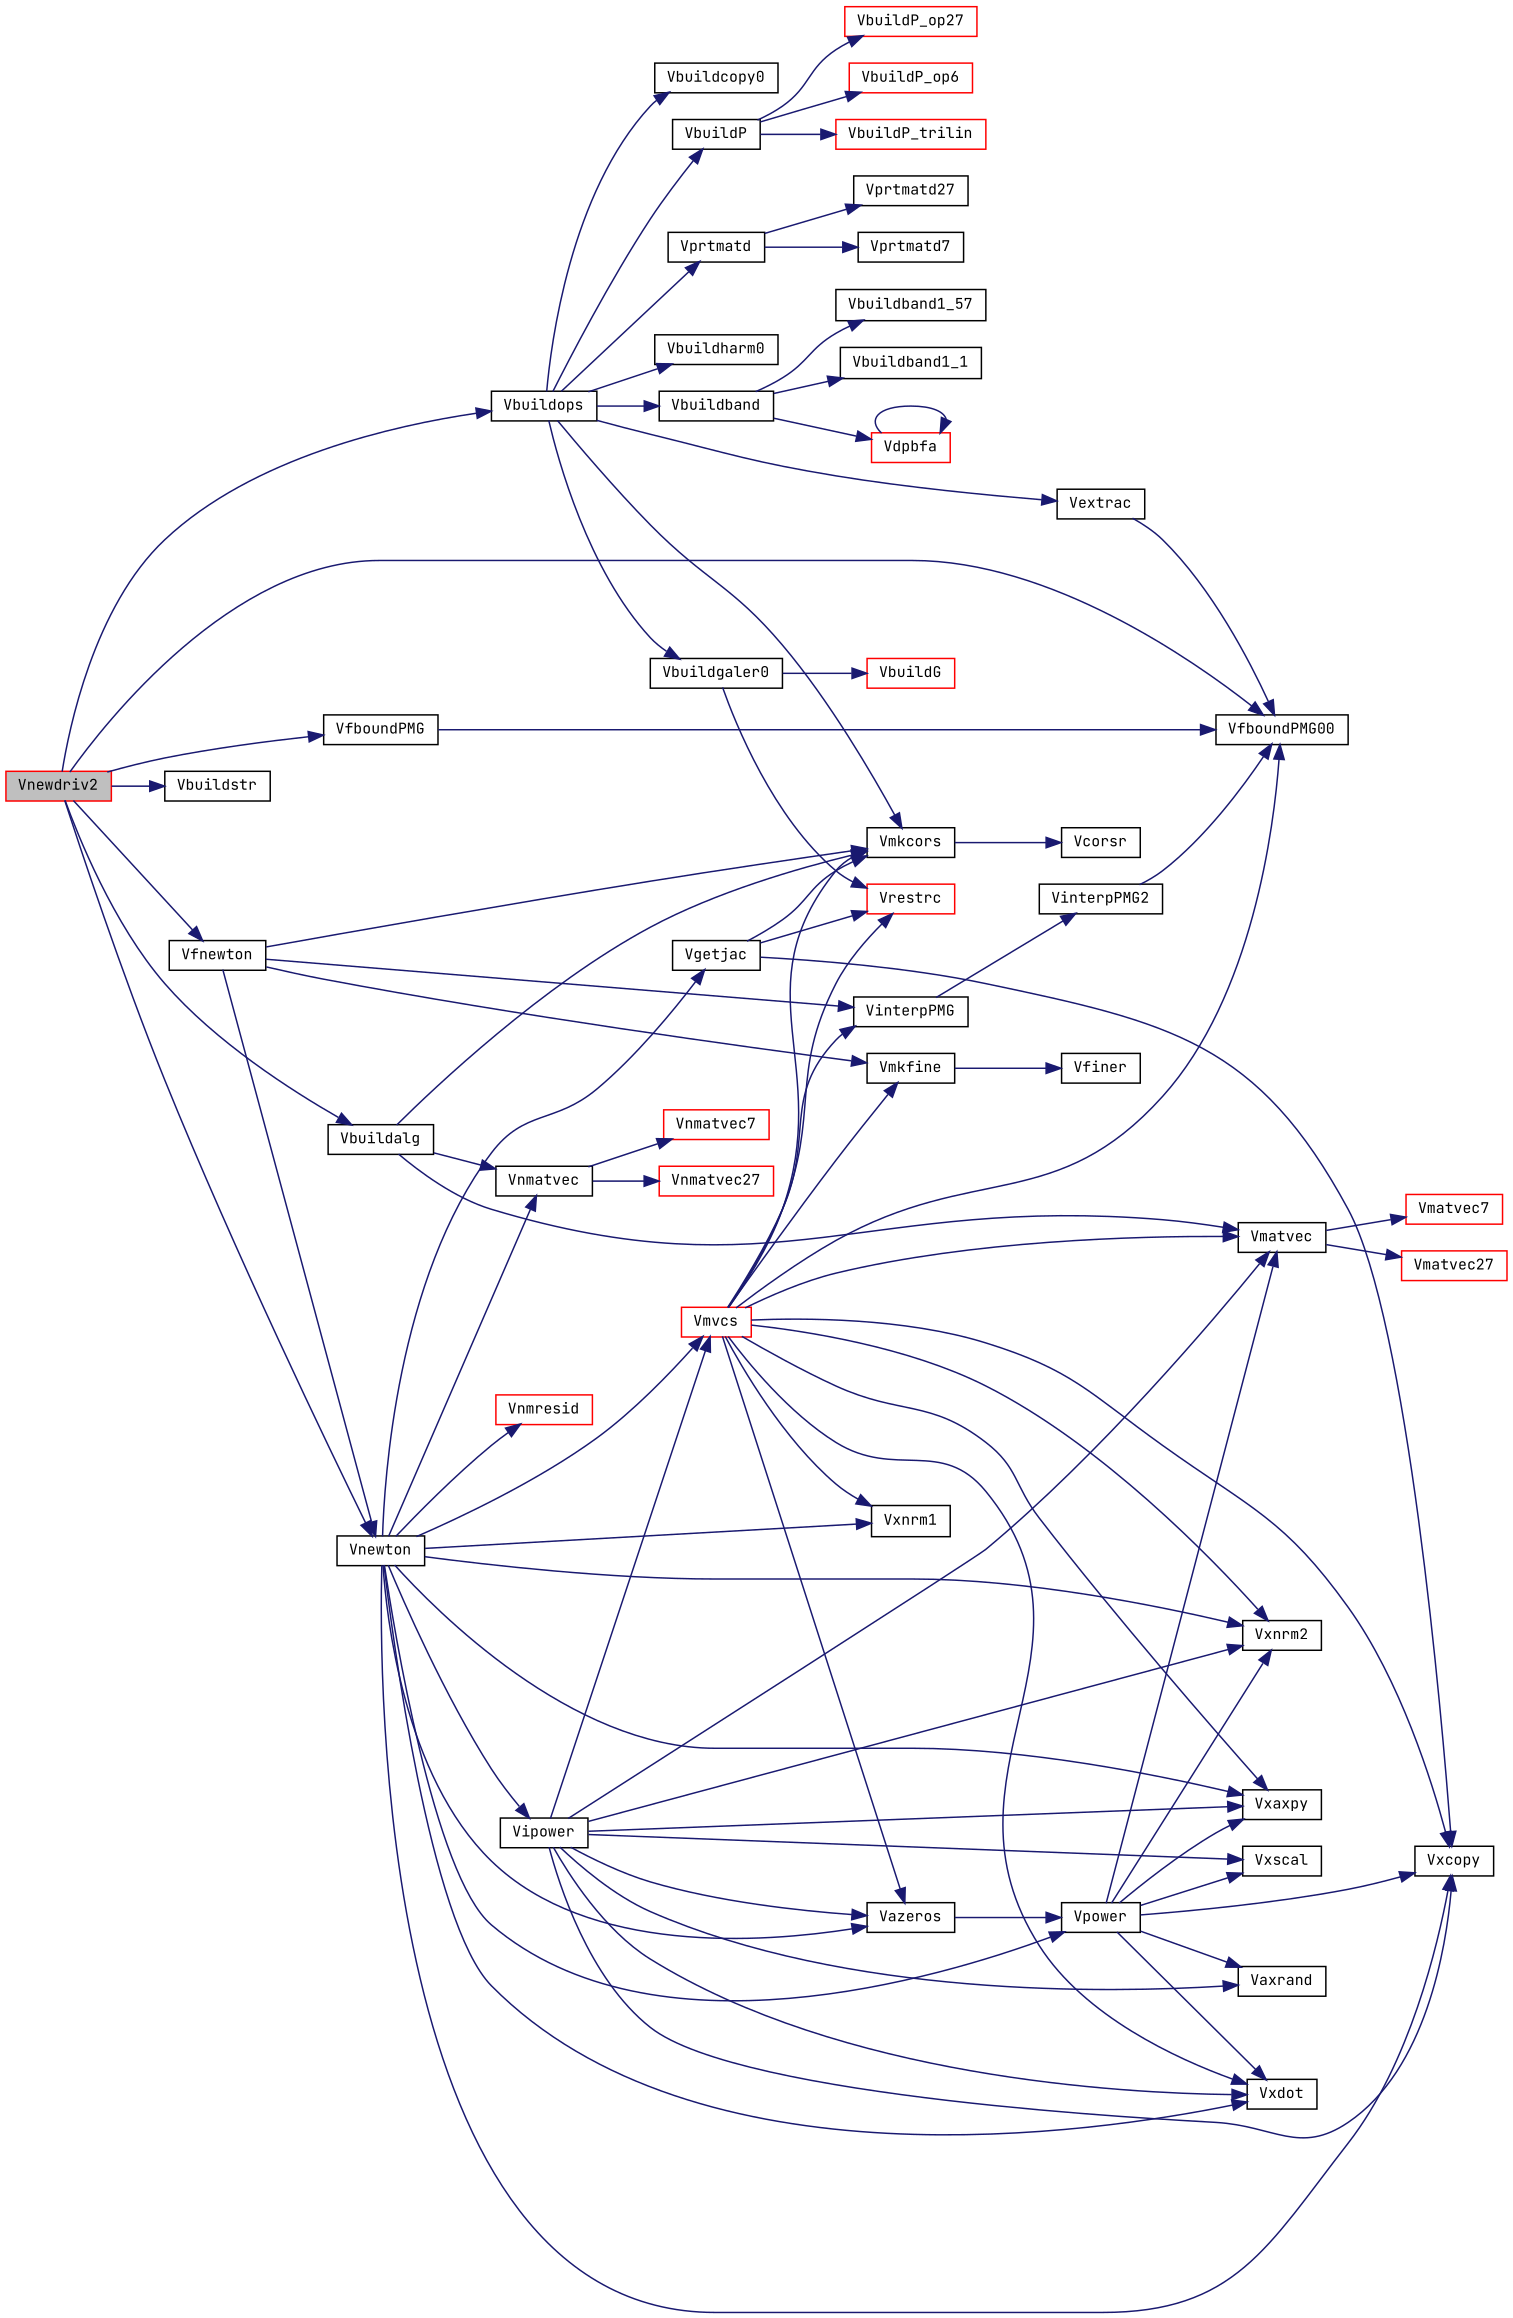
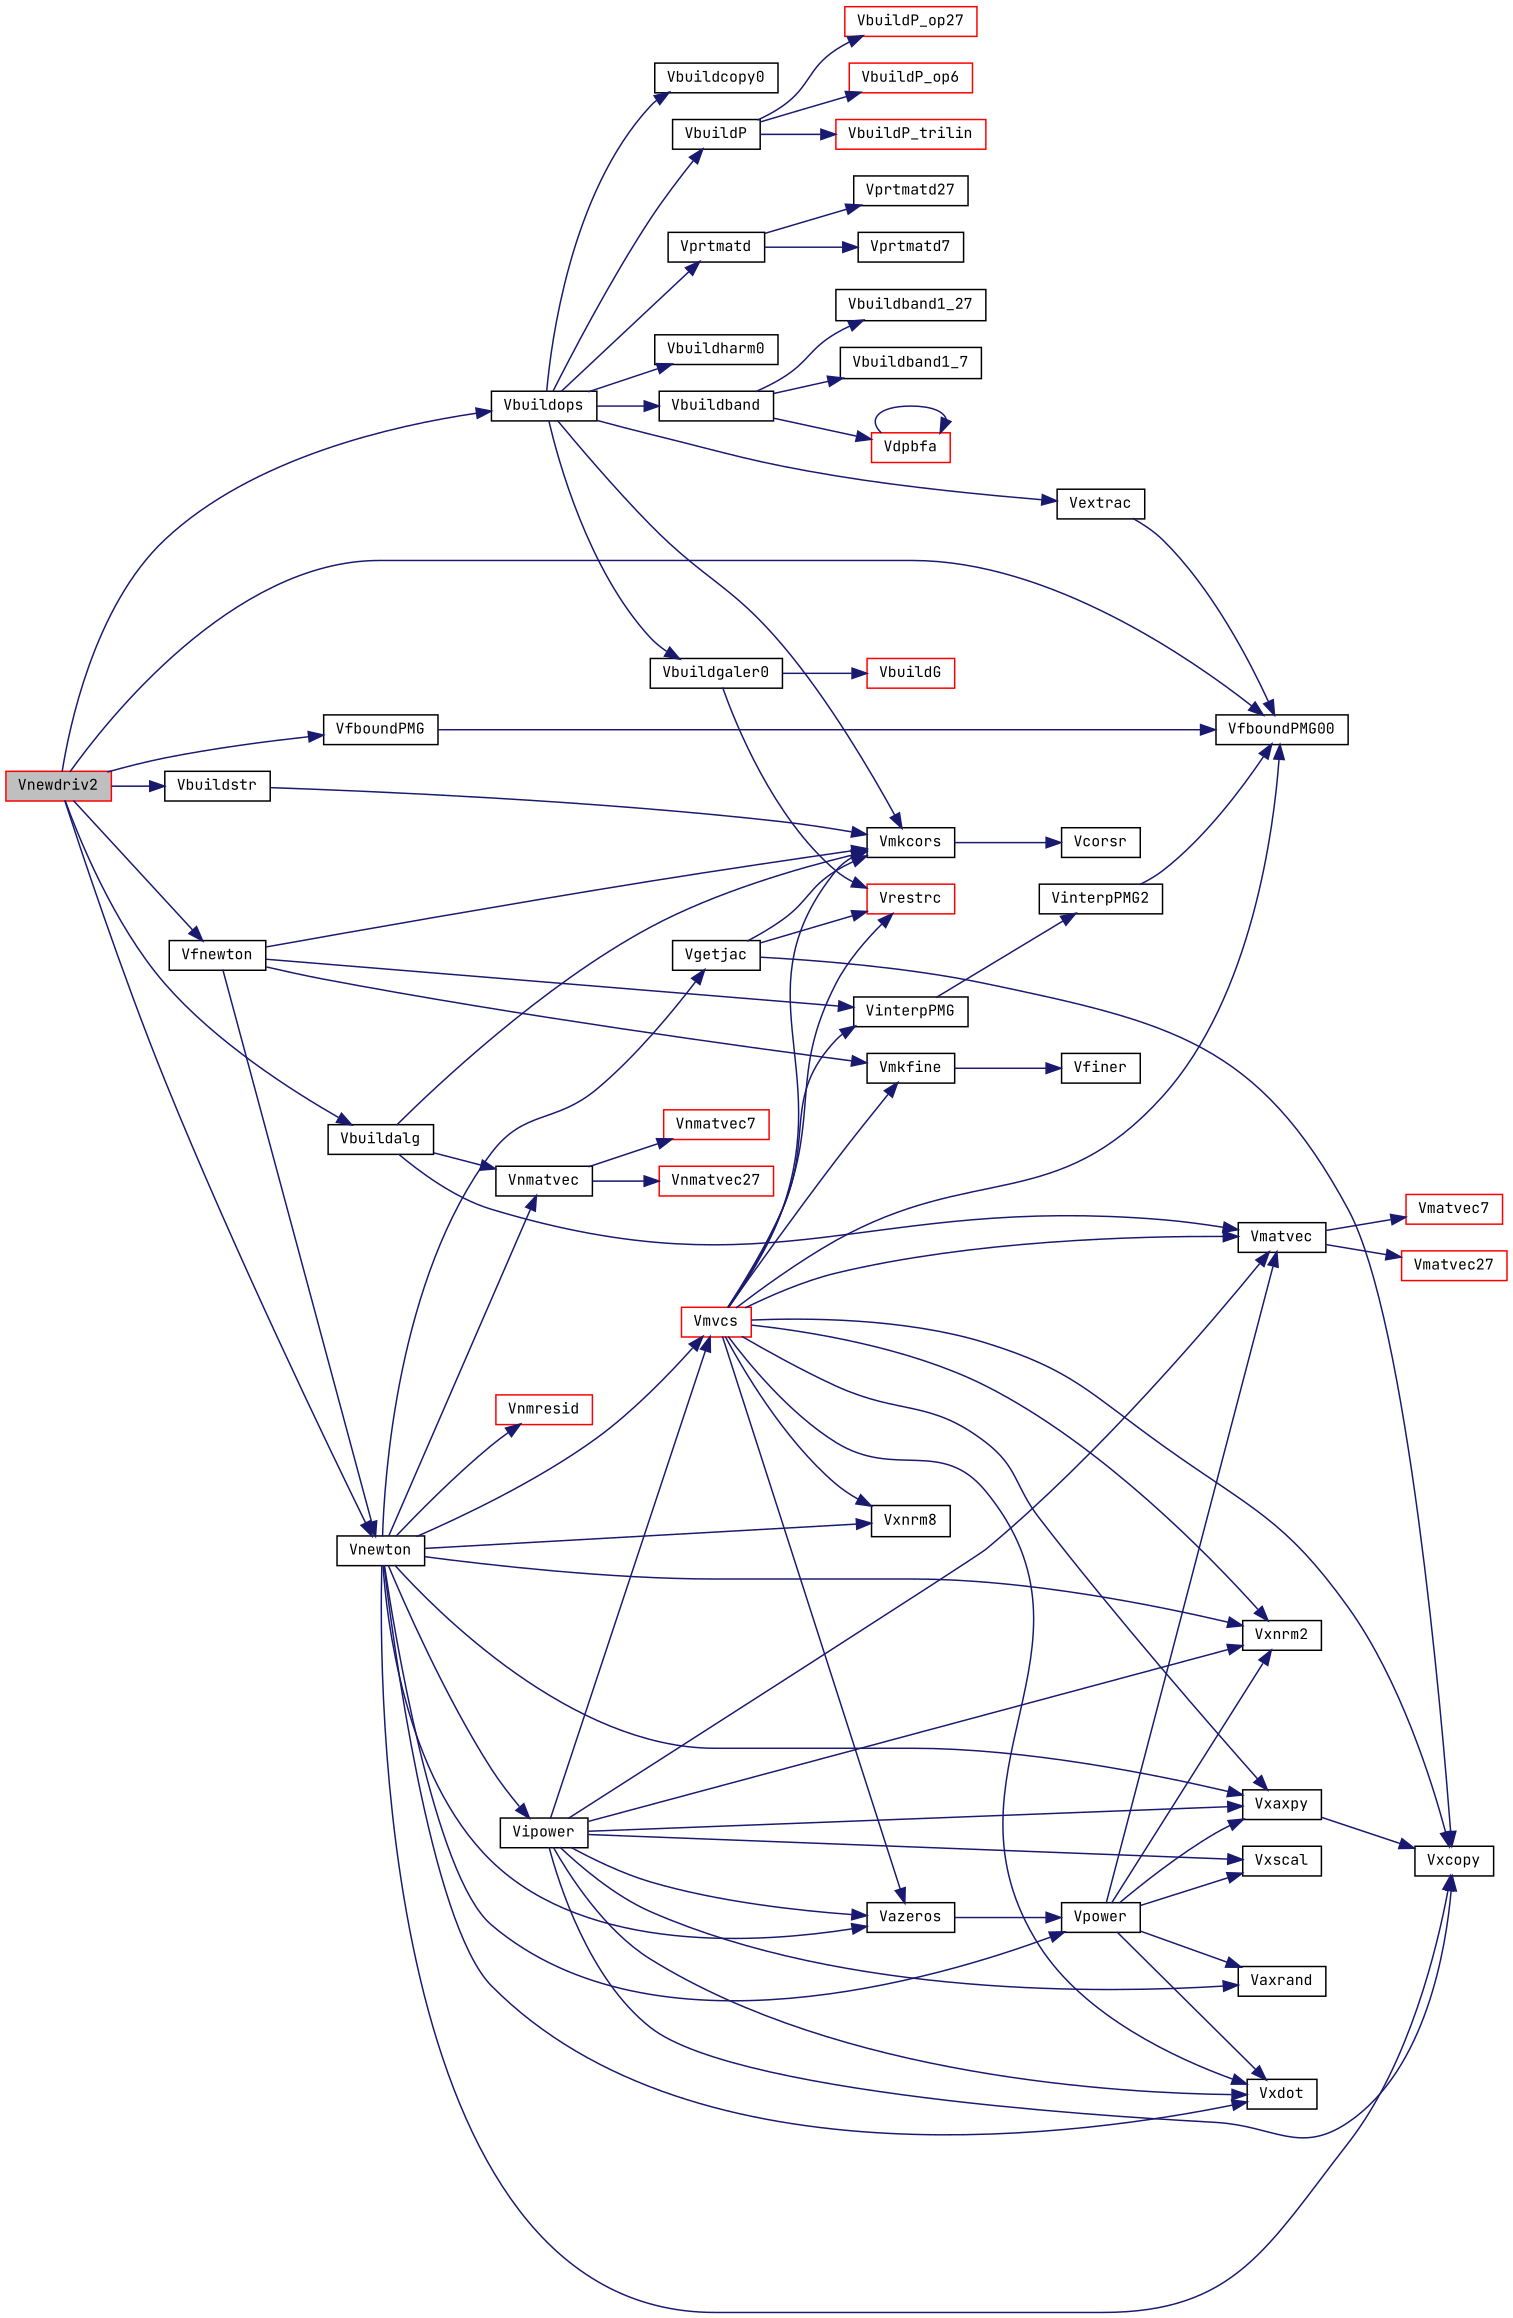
(911, 305) -> (911, 305)
(911, 363) -> (911, 363)
none -> (562, 802)
(911, 1521) -> (911, 1521)
(1271, 1901) -> (1361, 1830)
